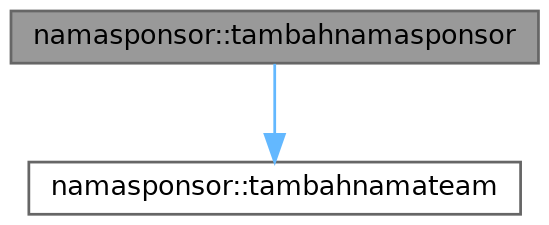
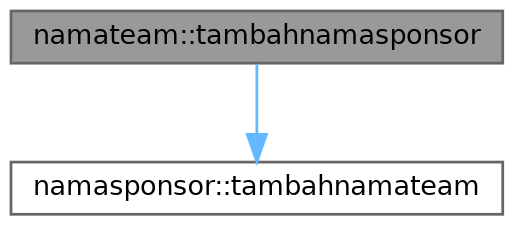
(275, 37) -> (257, 37)
